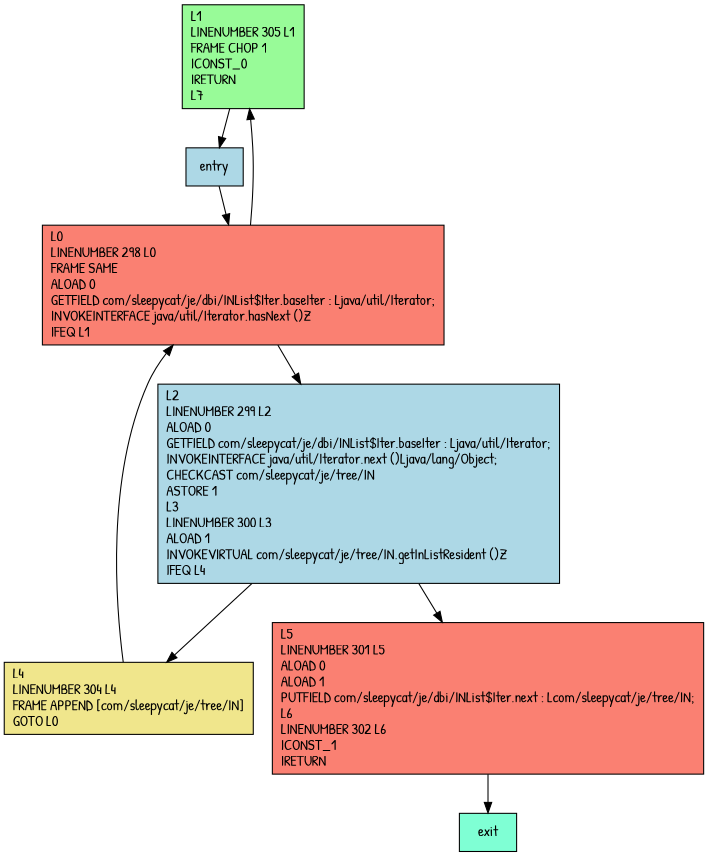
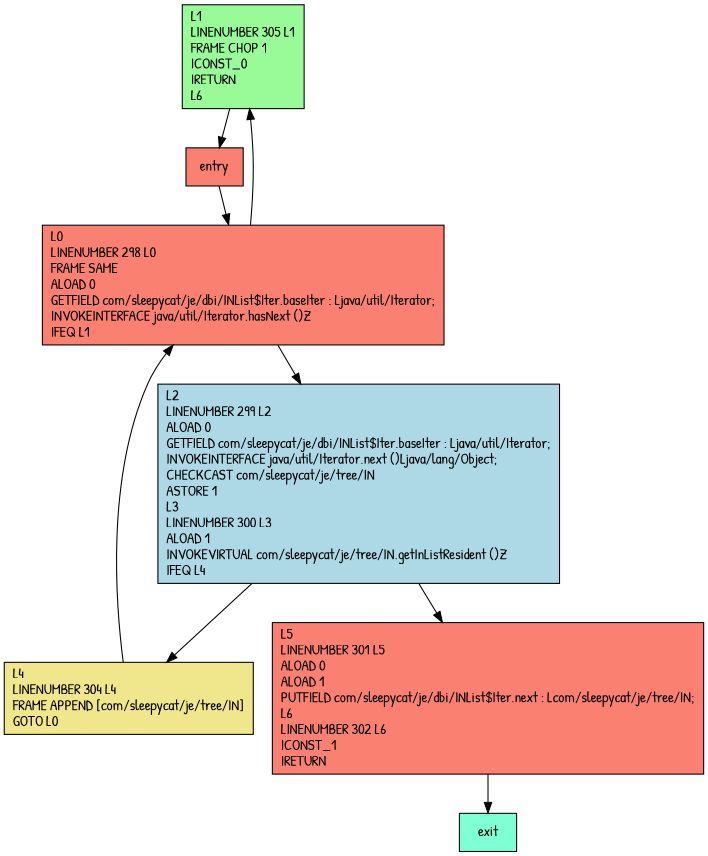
(243, 57) -> (243, 57)
(215, 167) -> (215, 167)
